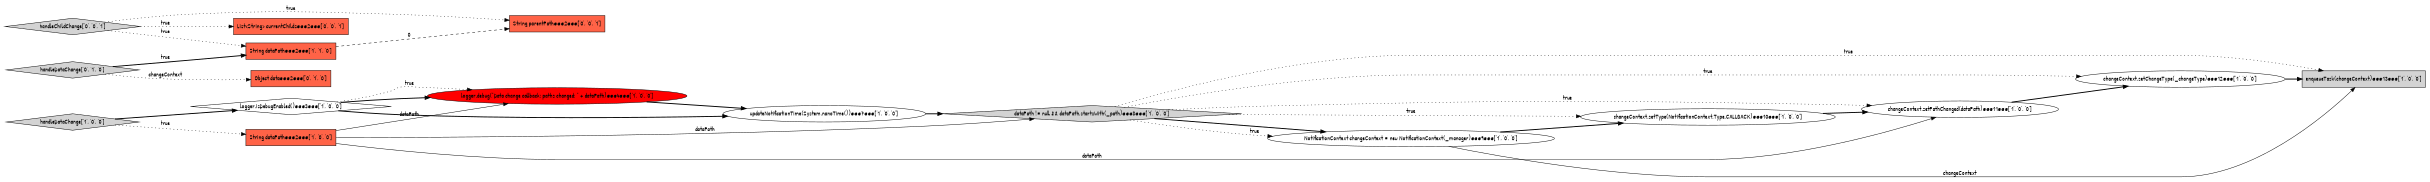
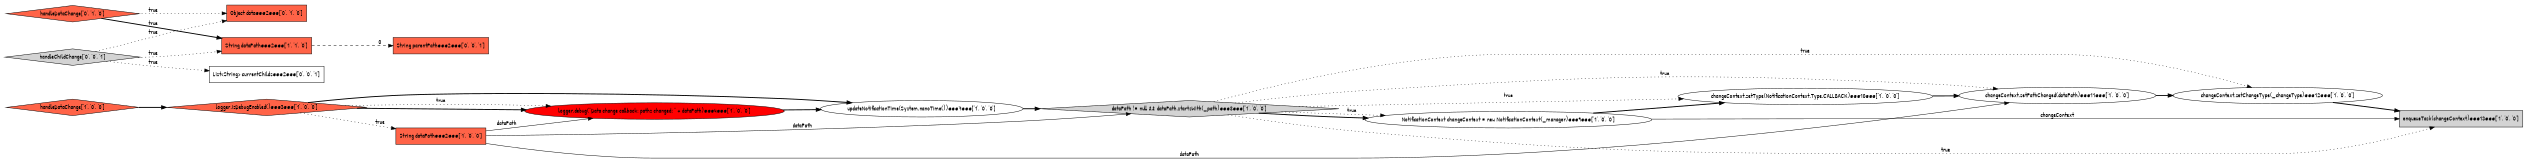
(304, 12) -> (159, 36)
(291, 27) -> (267, 74)
(73, 70) -> (73, 14)
(165, 75) -> (153, 10)
(291, 106) -> (267, 107)
(73, 122) -> (73, 107)
(178, 130) -> (346, 120)
